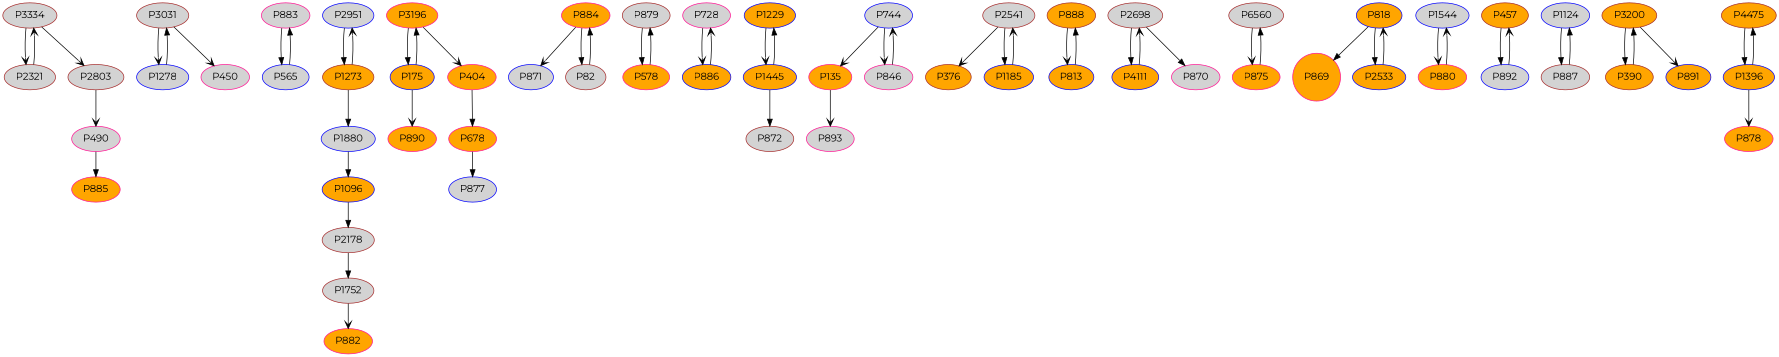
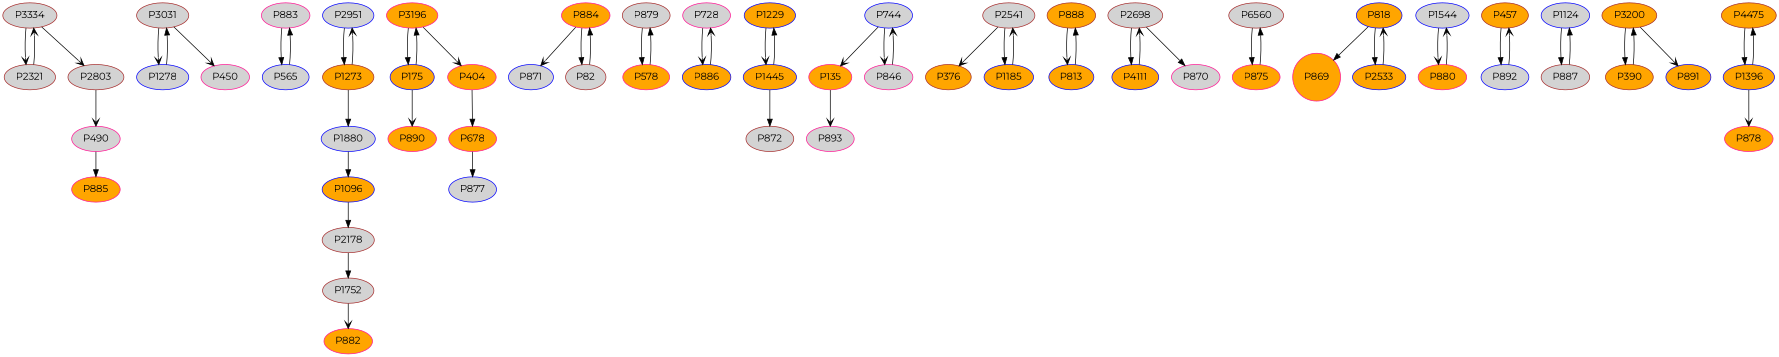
(1252, 43) -> (1252, 43)
